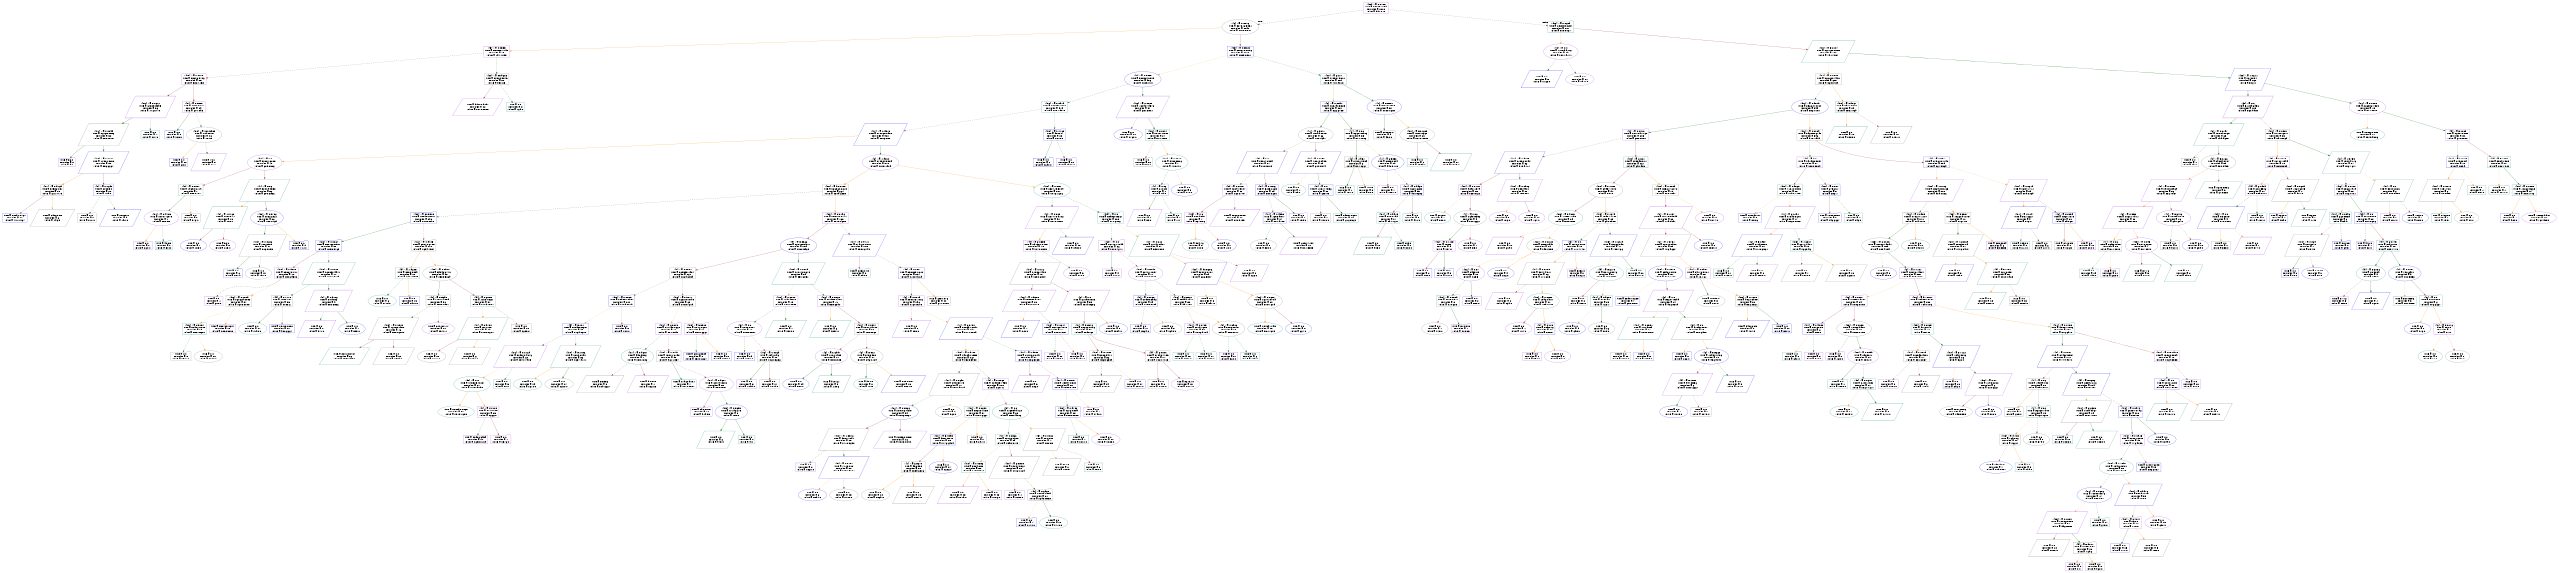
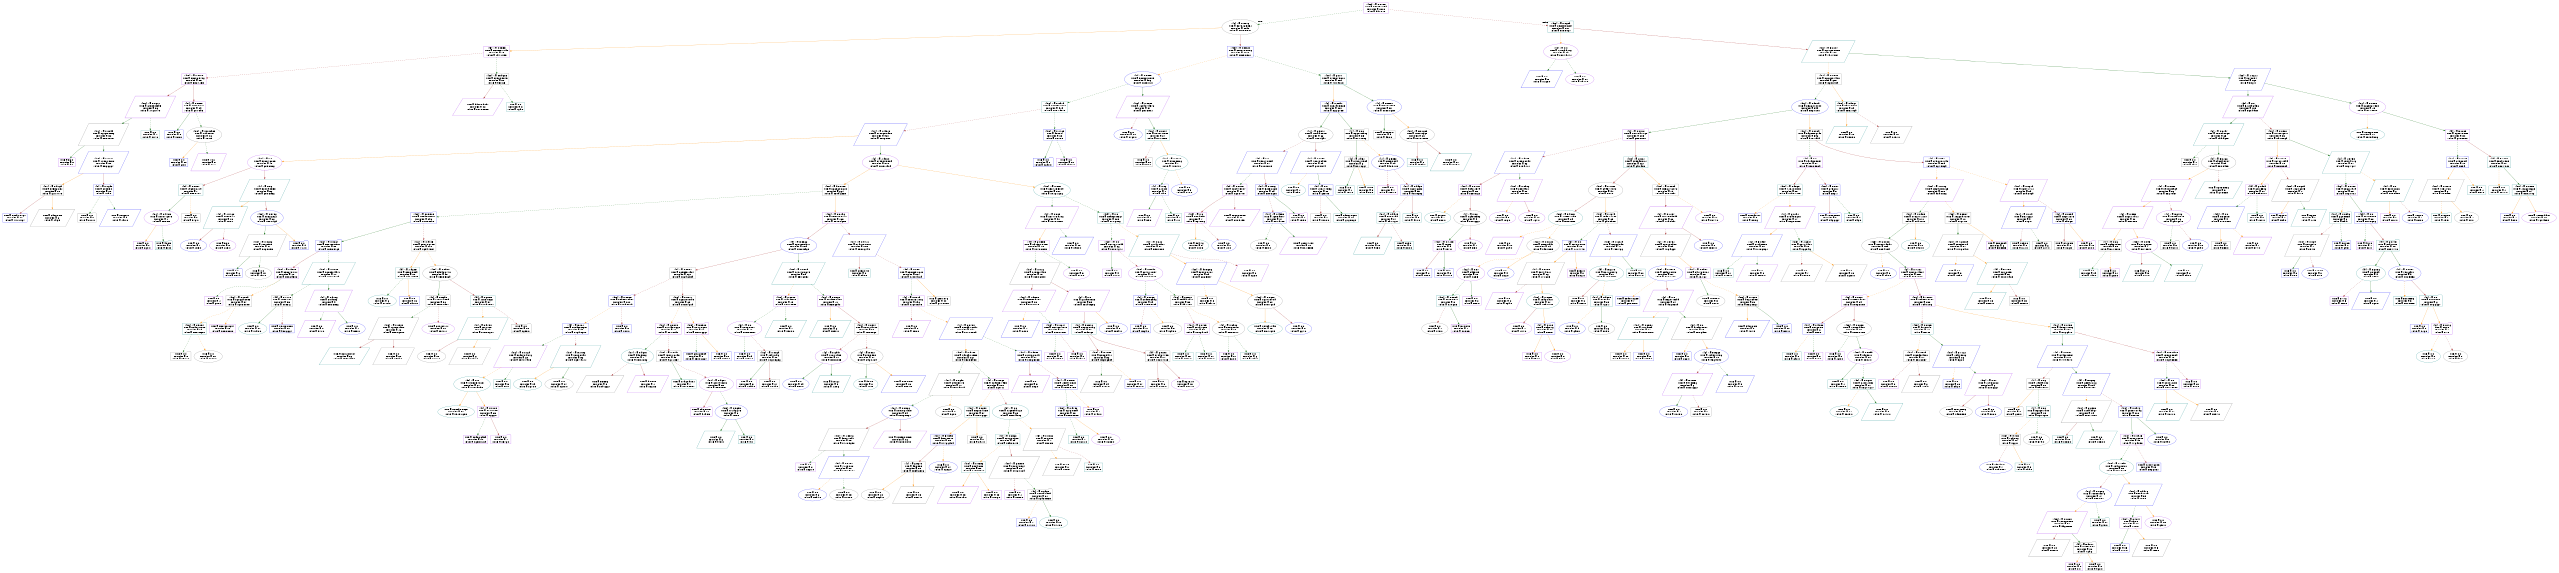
(2417, 329) -> (2419, 329)
